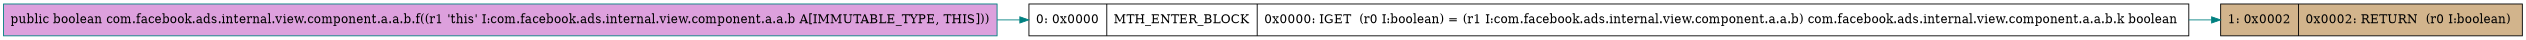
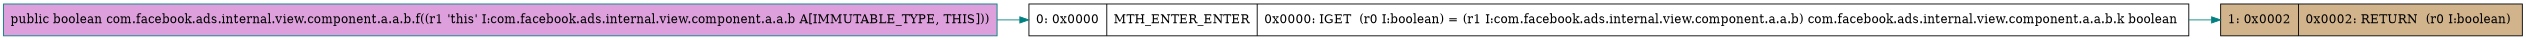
(1182, 19) -> (1182, 19)
